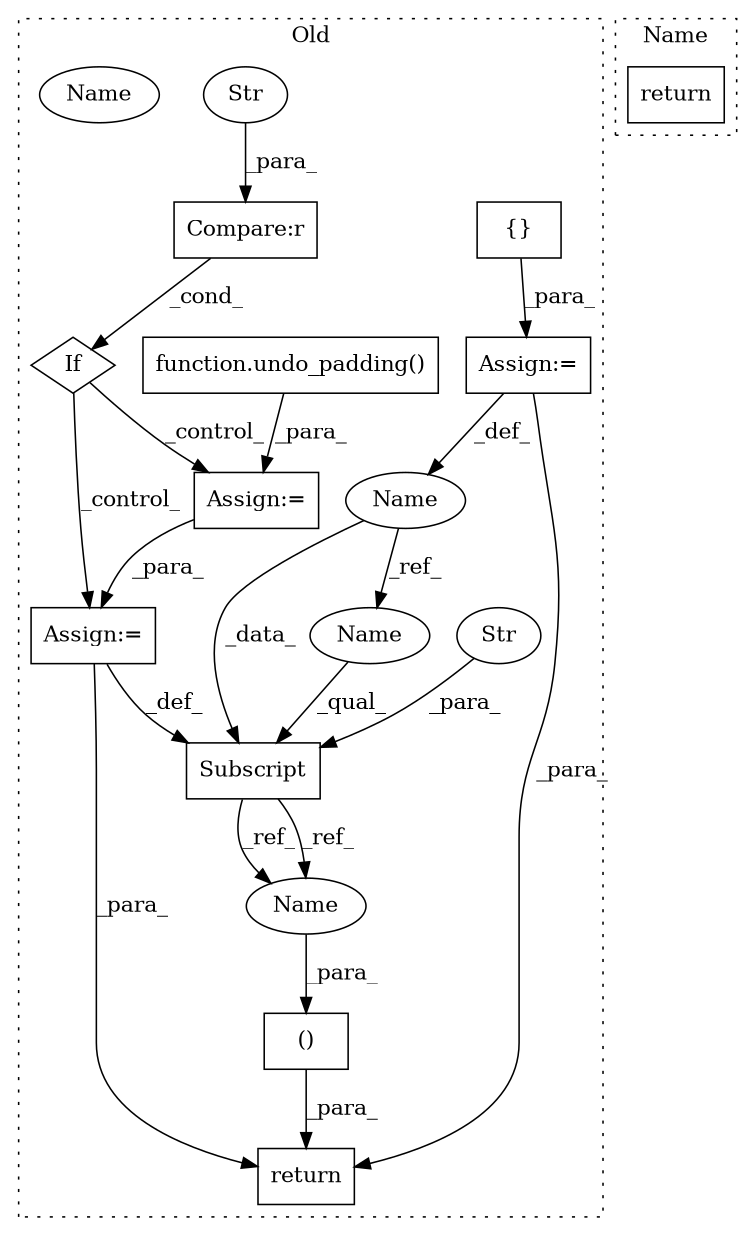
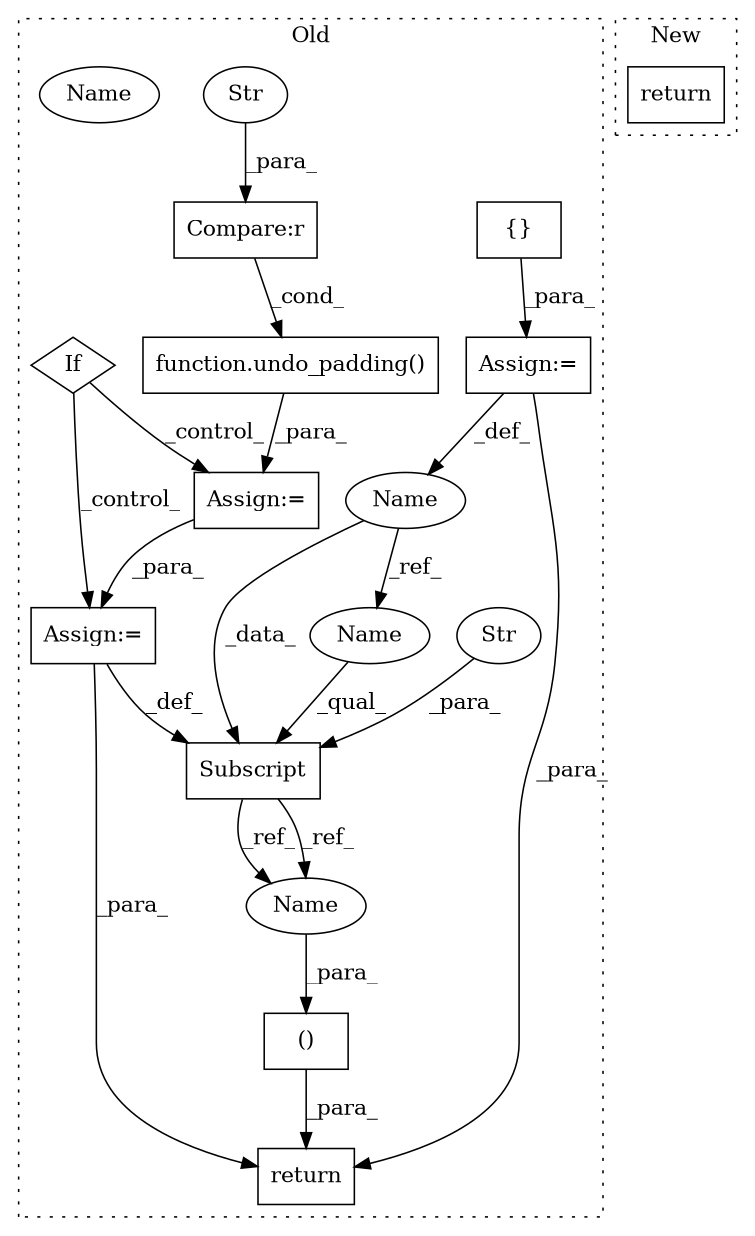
(676, 37) -> (676, 37)
(158, 299) -> (266, 290)
